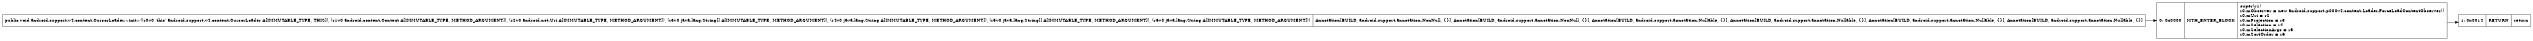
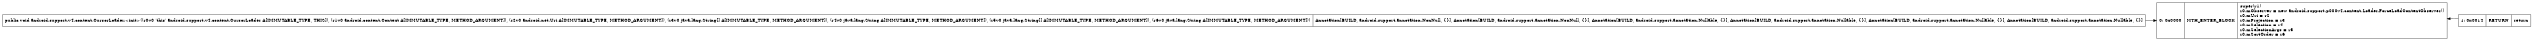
(2451, 22) -> (2454, 19)
